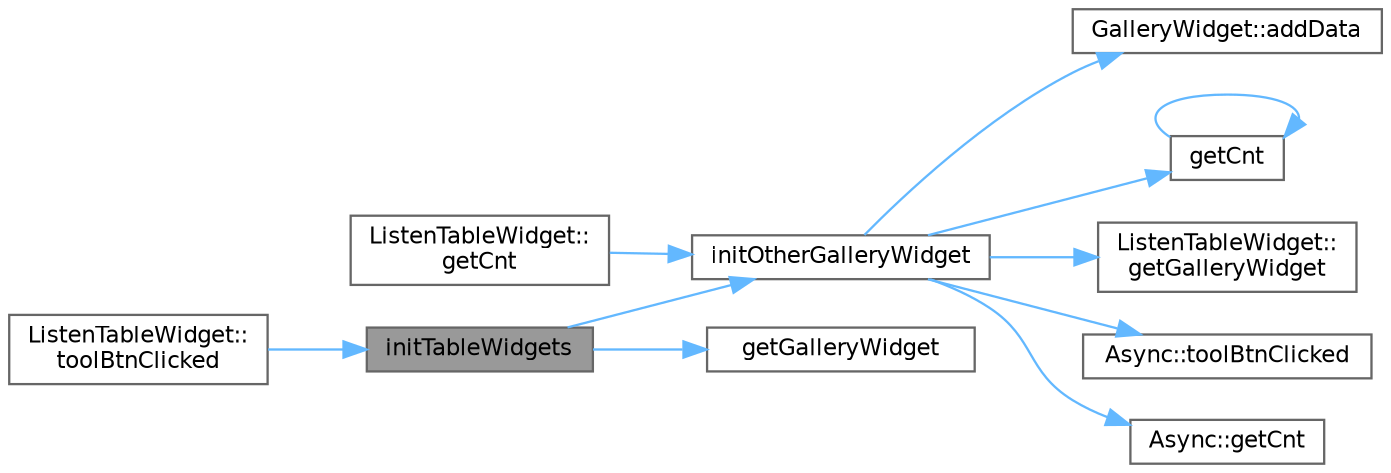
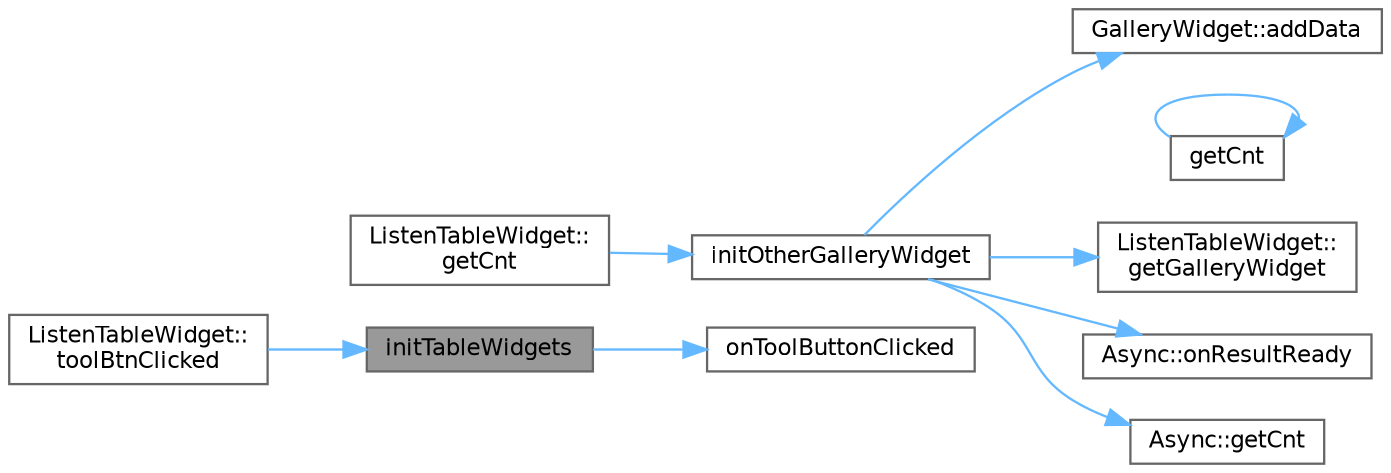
(1037, 207) -> none
(649, 306) -> none
(841, 350) -> (841, 350)
(1227, 356) -> (1227, 356)
